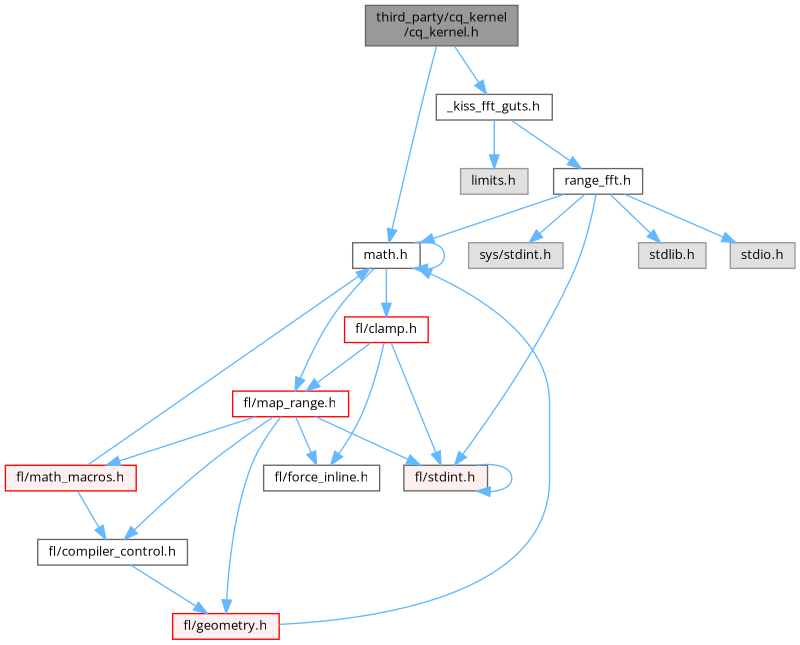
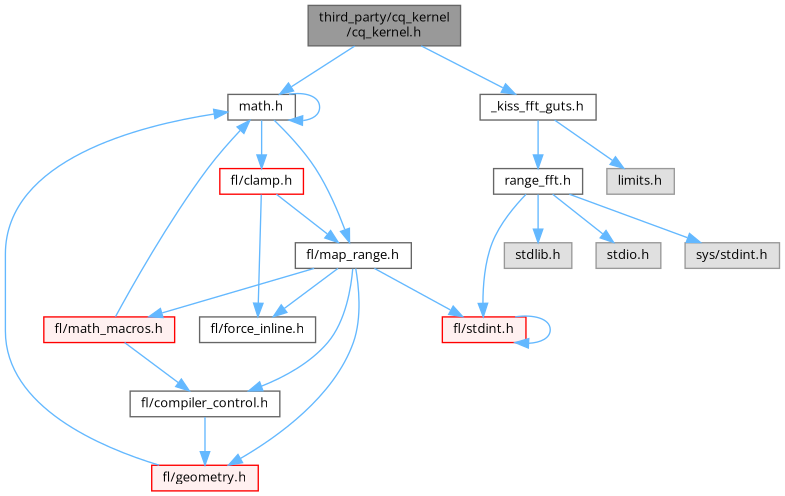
(499, 216) -> none
(413, 398) -> none
(291, 404) -> (353, 256)
(446, 478) -> (484, 330)
